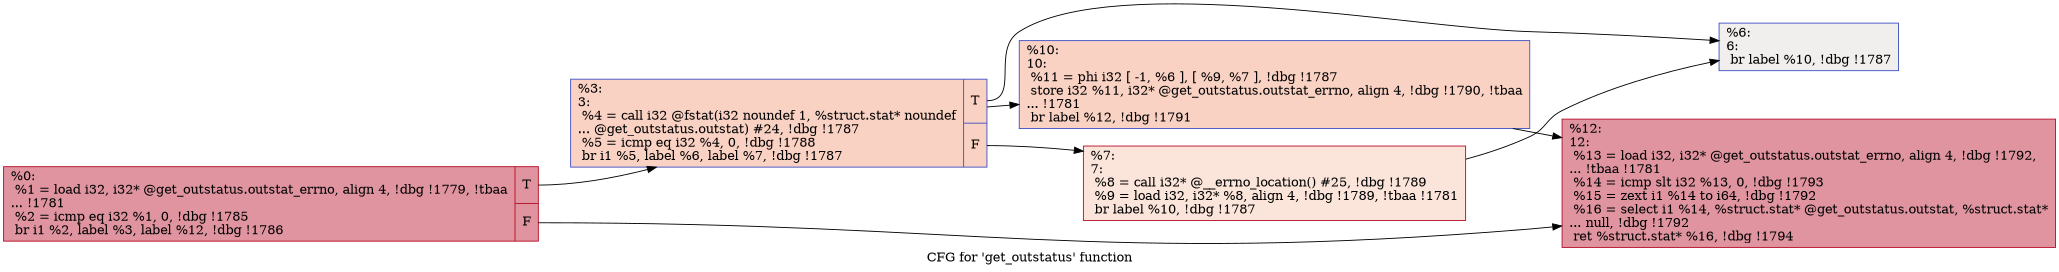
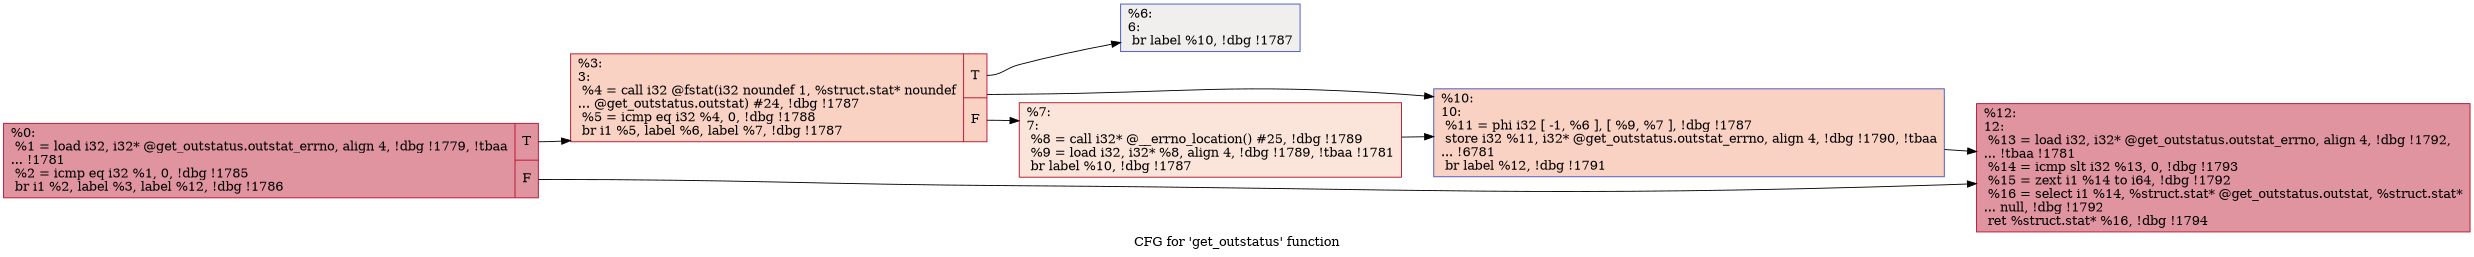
(1583, 101) -> (1413, 137)
(1054, 104) -> (1468, 153)
(779, 123) -> (779, 98)
